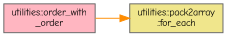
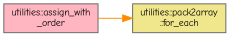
(49, 18) -> (51, 18)
